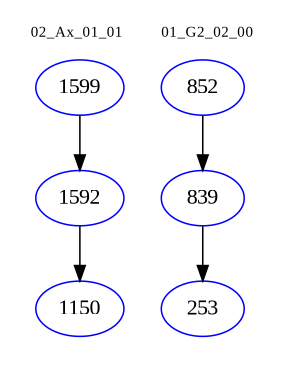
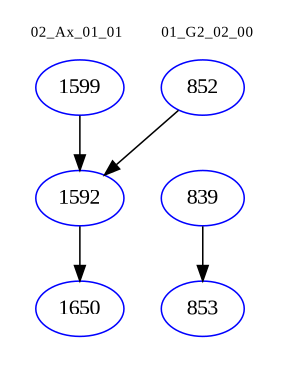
(203, 135) -> (158, 128)
(80, 309) -> (80, 309)
(203, 309) -> (203, 309)
